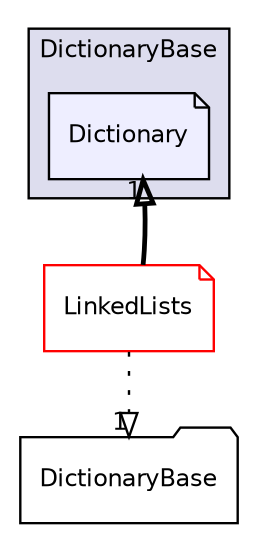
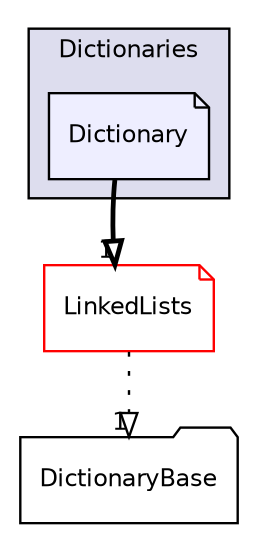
(129, 51) -> (129, 51)
(145, 234) -> (113, 213)
